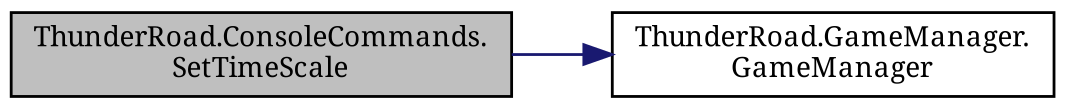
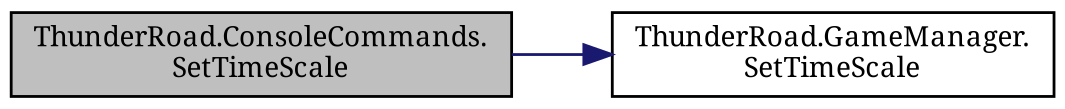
(833, 55) -> (833, 55)
